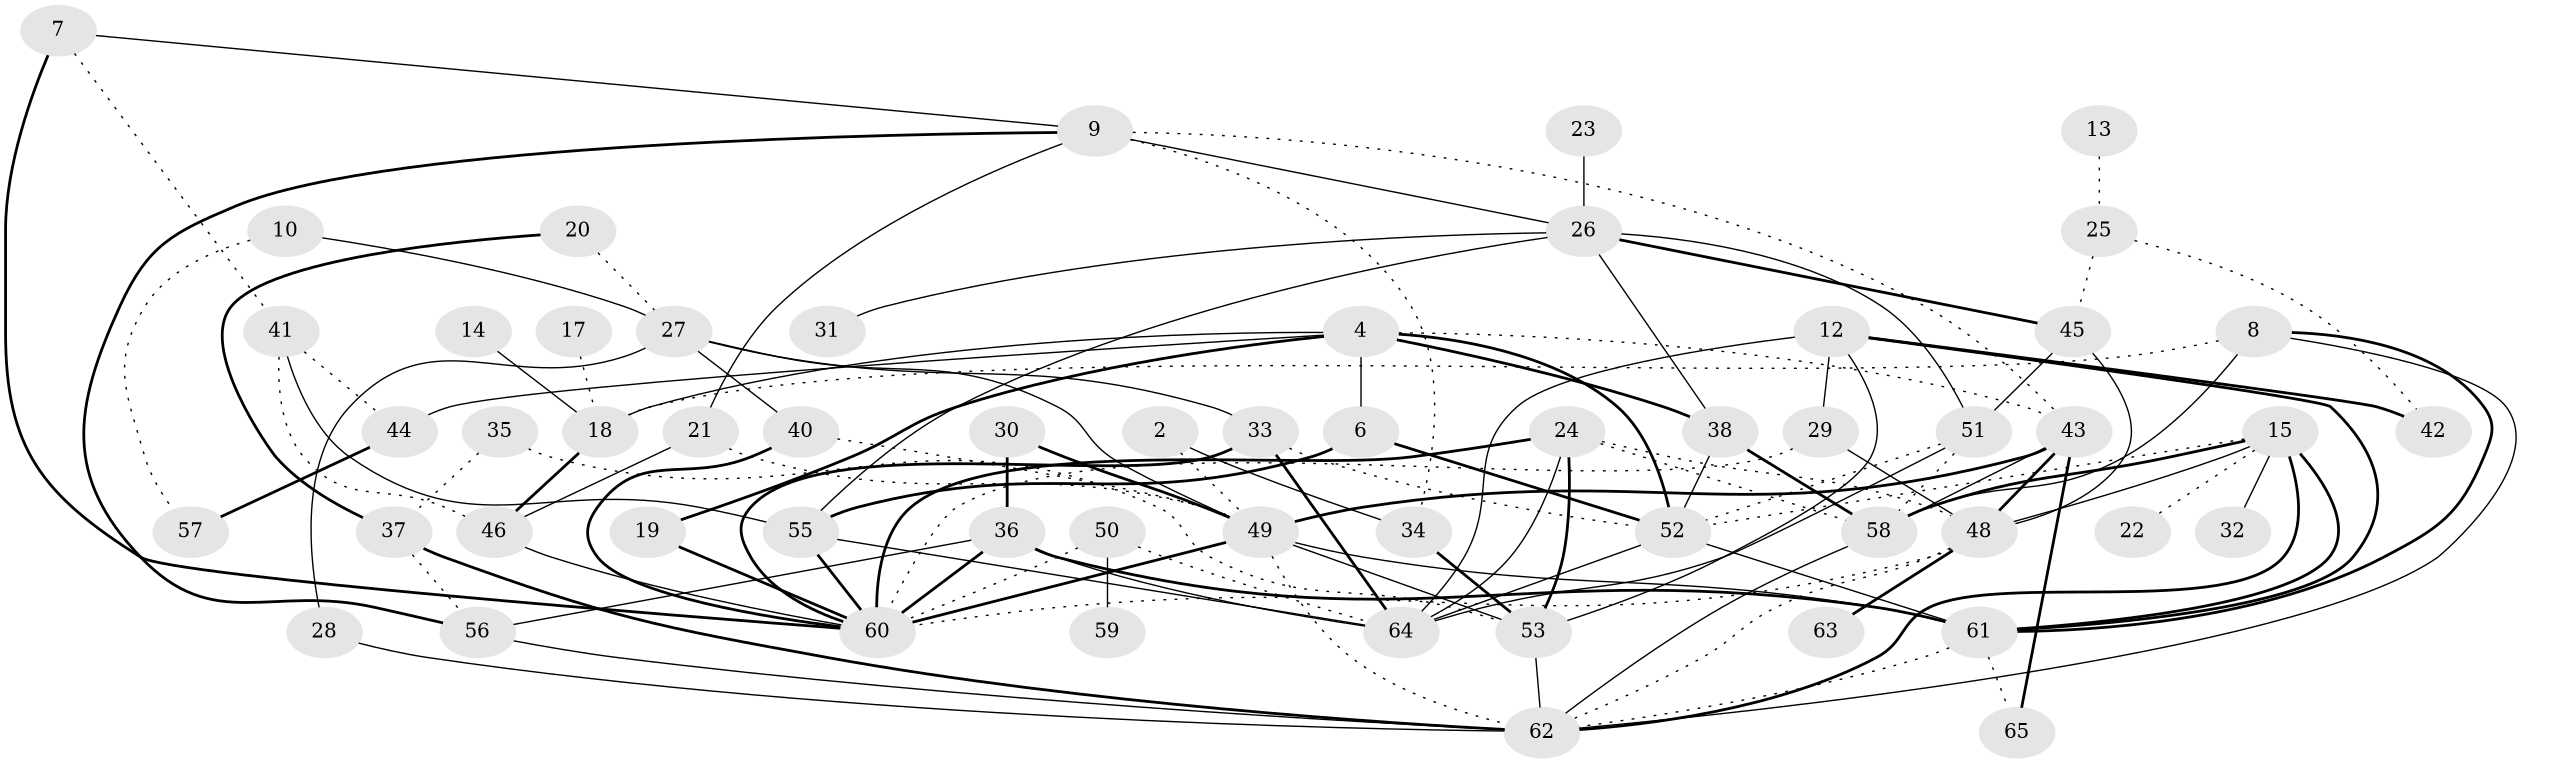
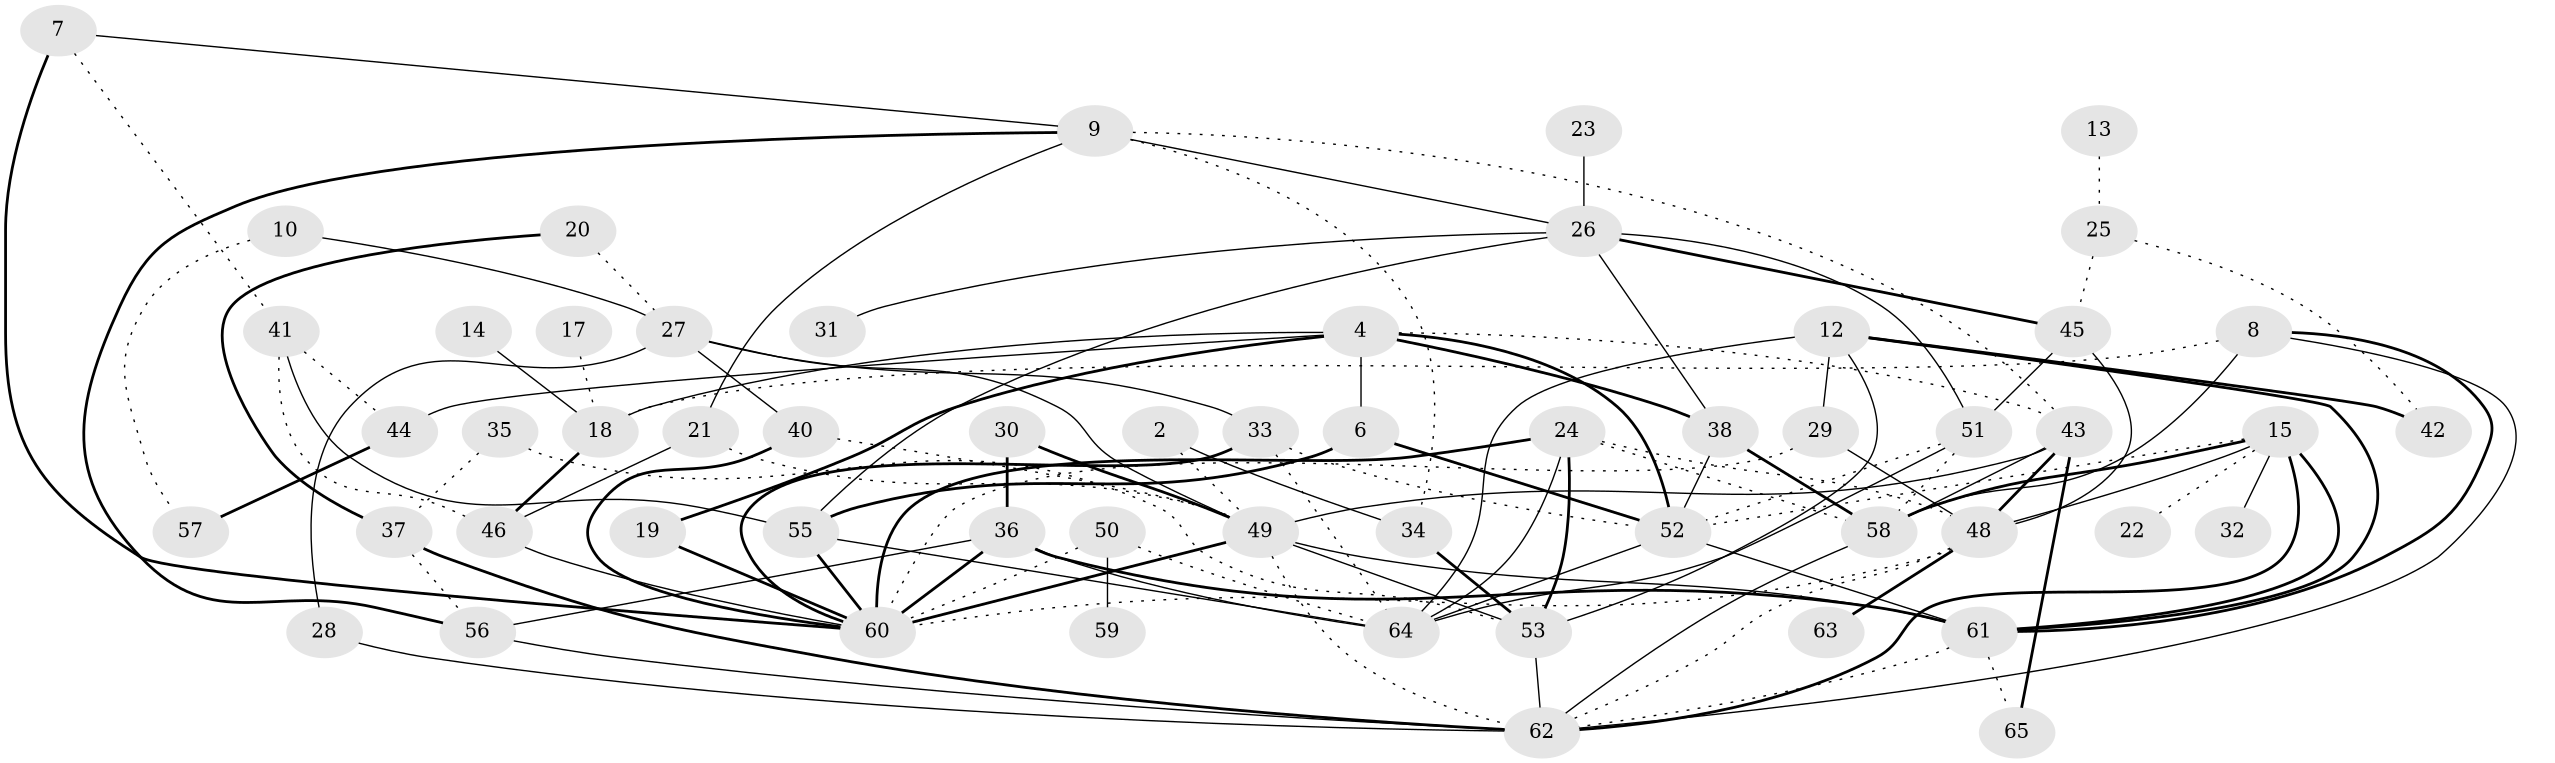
(1653, 492) -> (1653, 492)
(1331, 532) -> (1331, 532)
